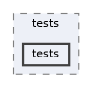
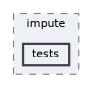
(46, 24) -> (46, 24)
